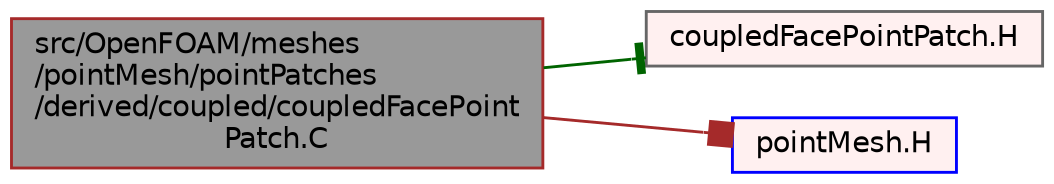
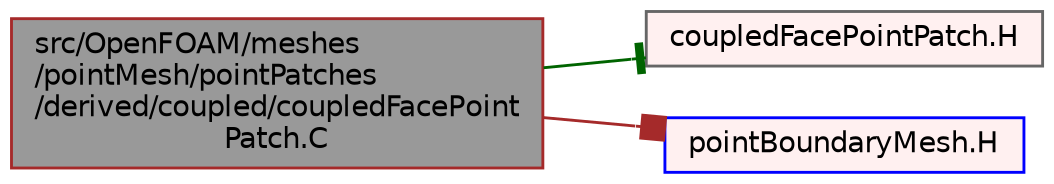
(844, 145) -> (844, 145)
